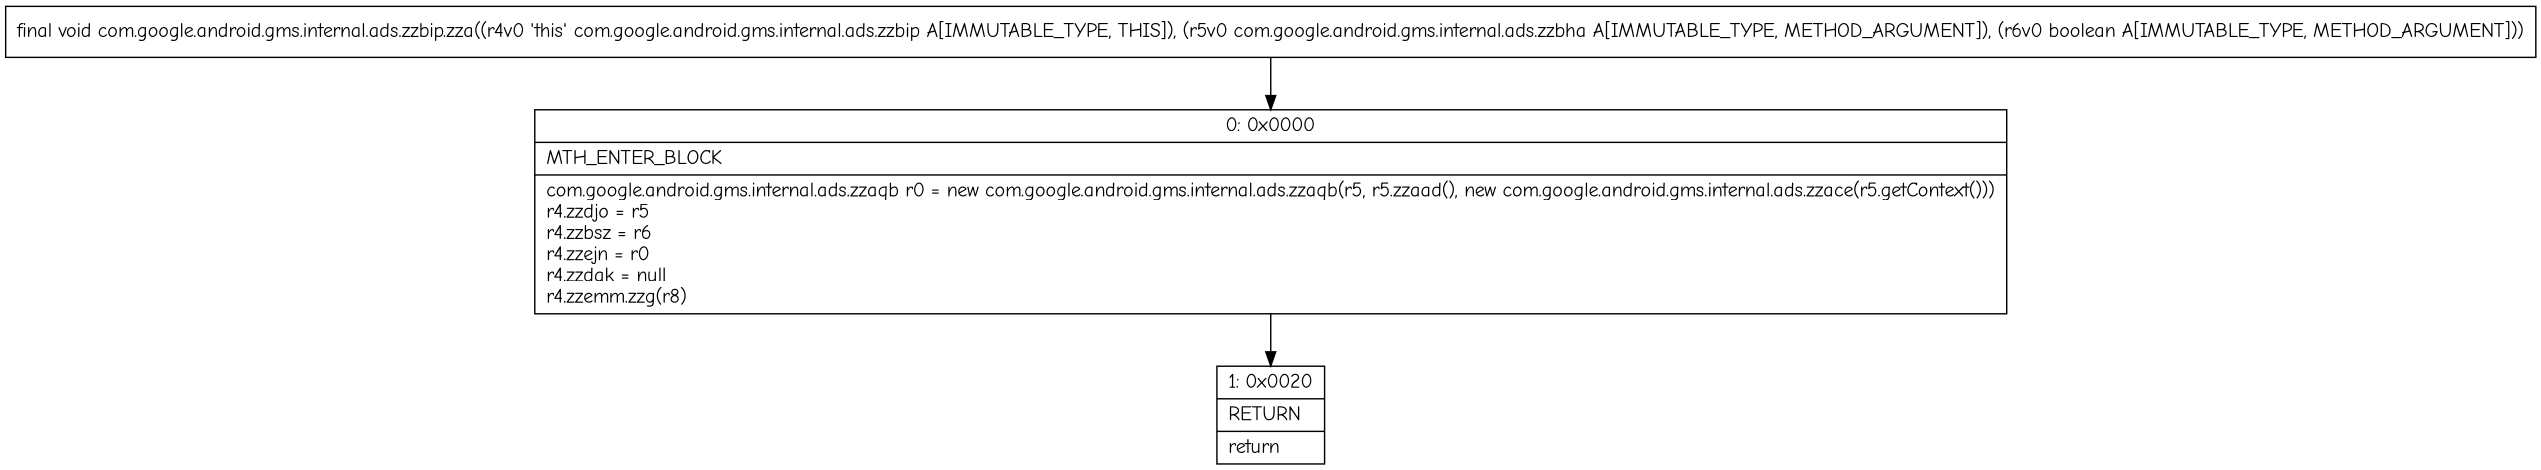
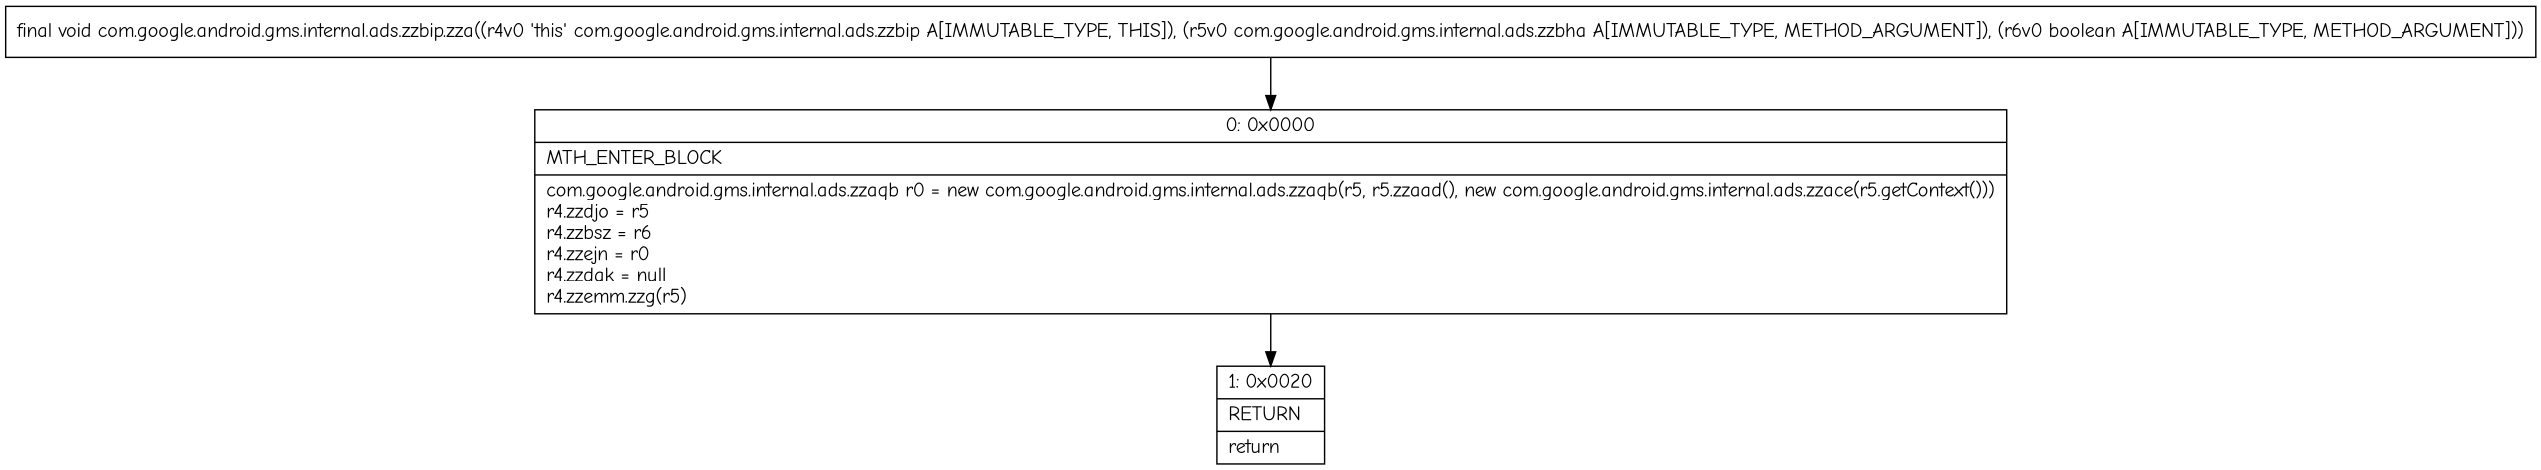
(617, 297) -> (617, 297)
